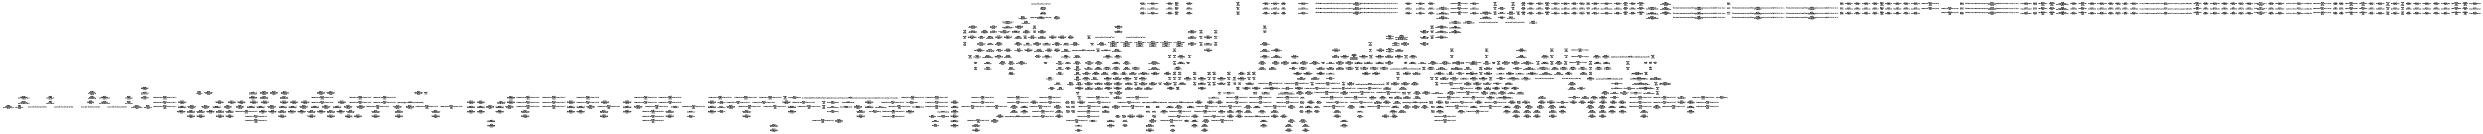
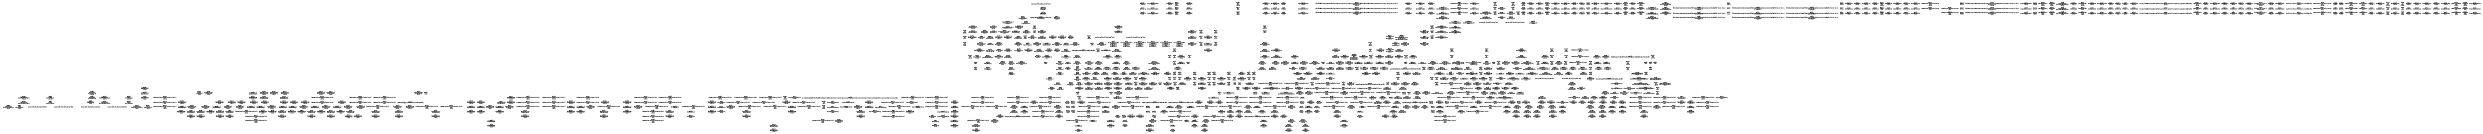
(1205, 112) -> none
